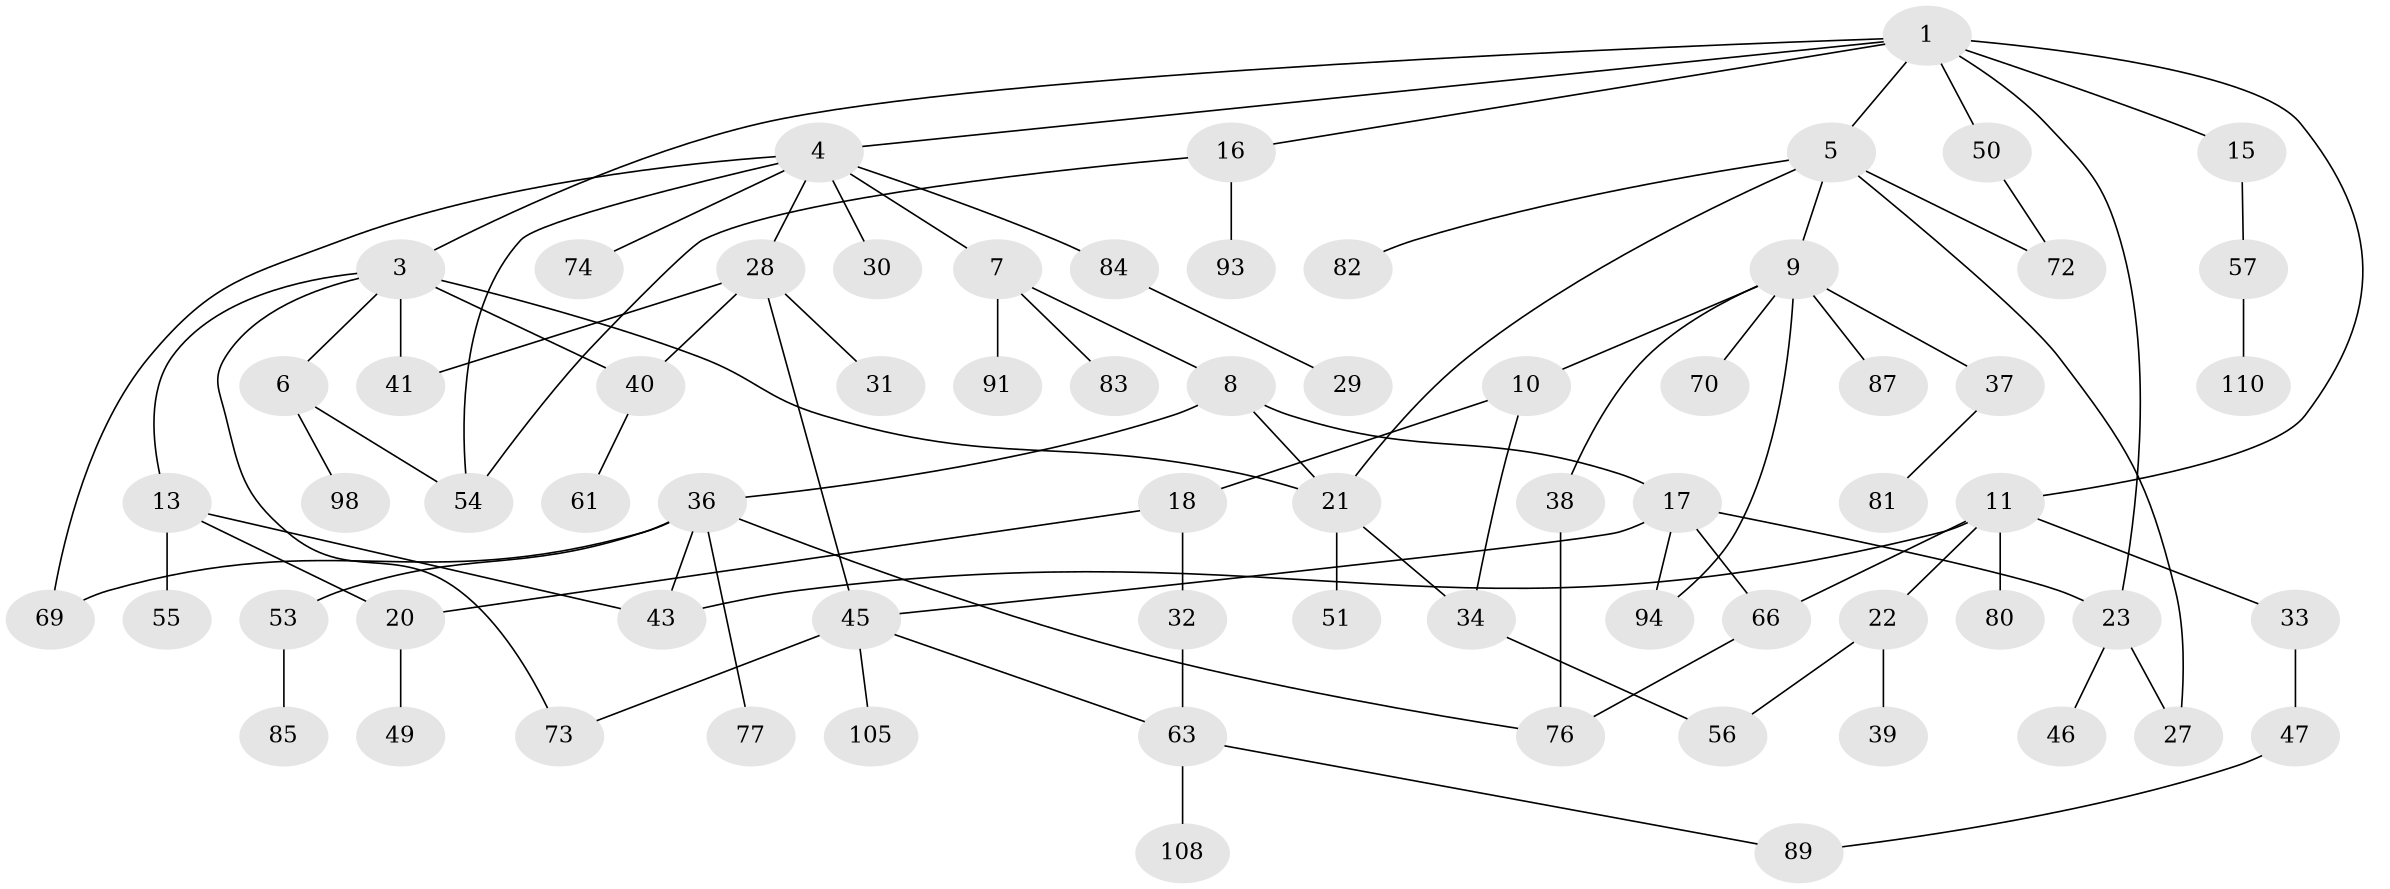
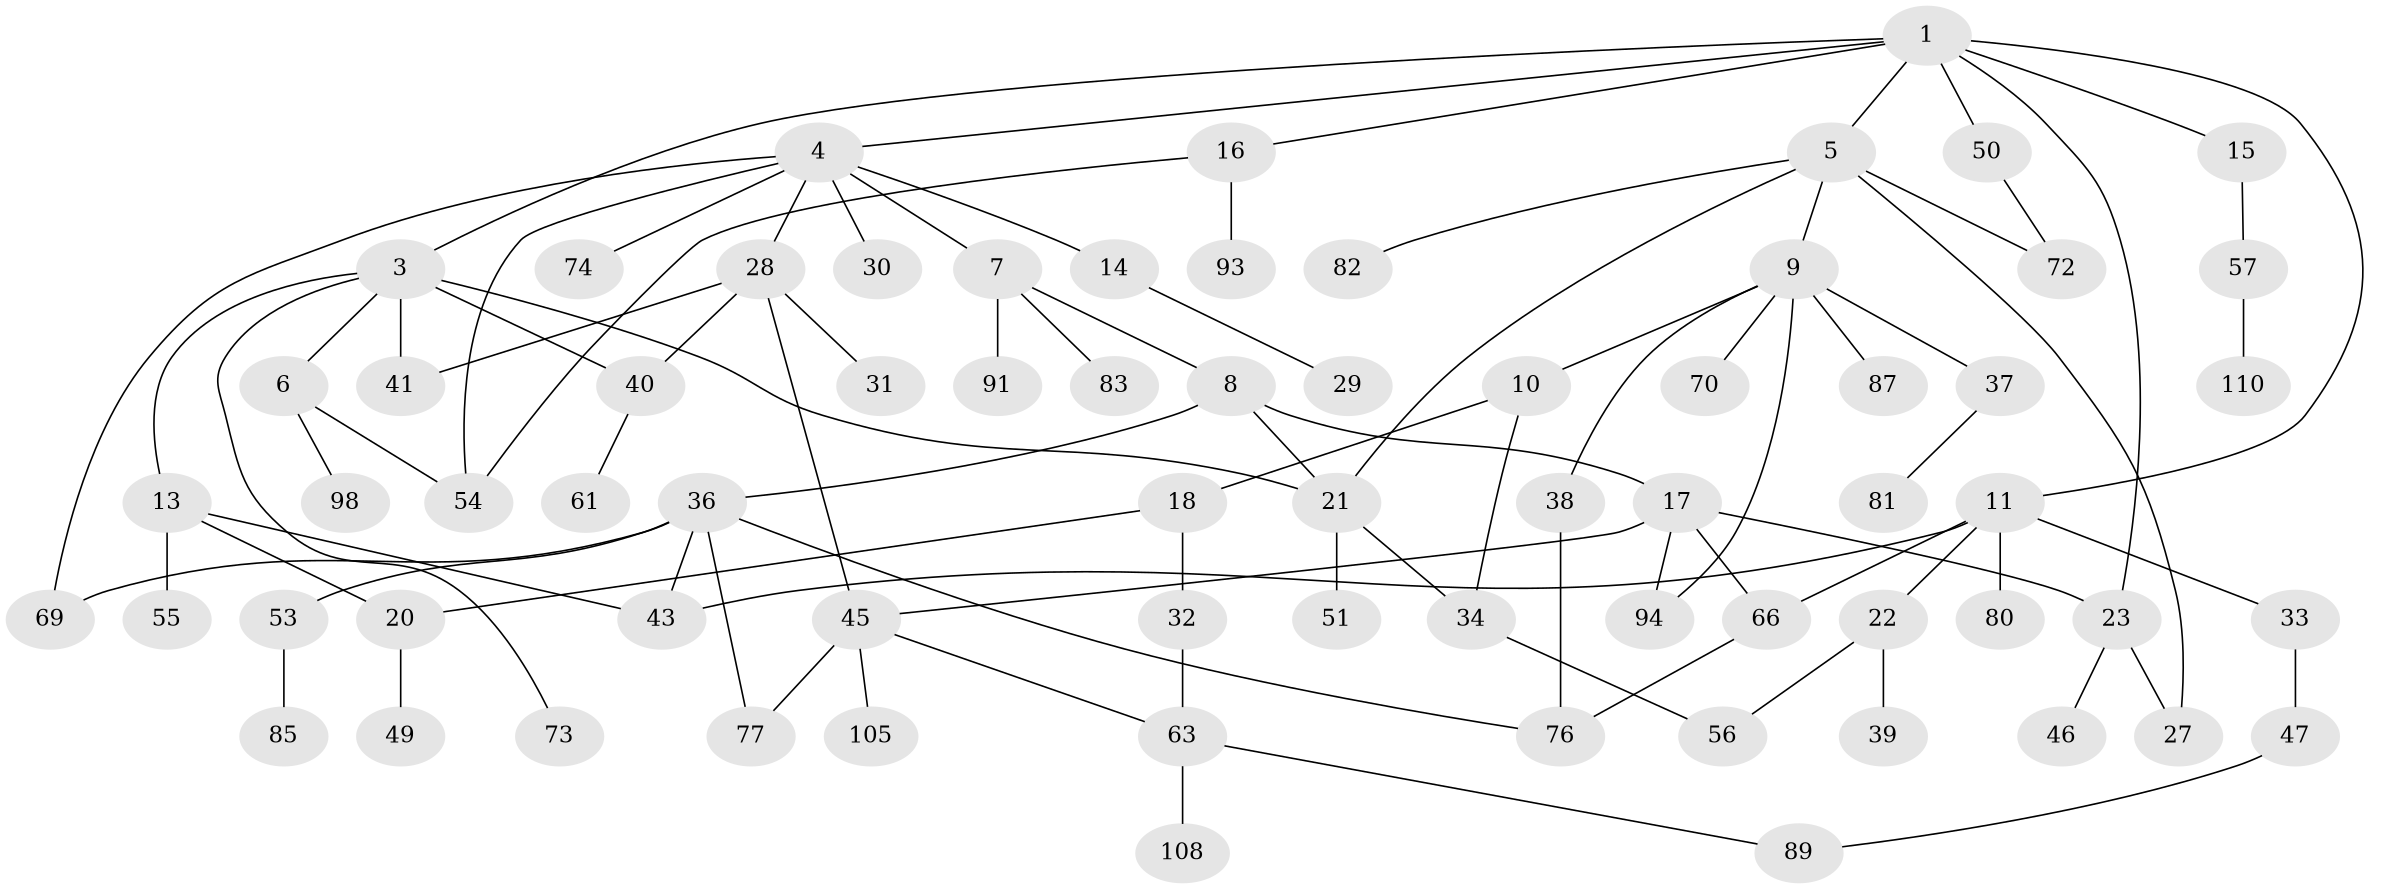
(1114, 269) -> (1114, 269)
(708, 678) -> (804, 678)
